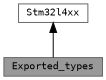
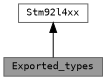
(53, 13) -> (53, 13)
